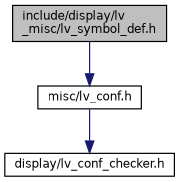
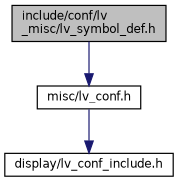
(90, 23) -> (89, 23)
(90, 165) -> (89, 165)
